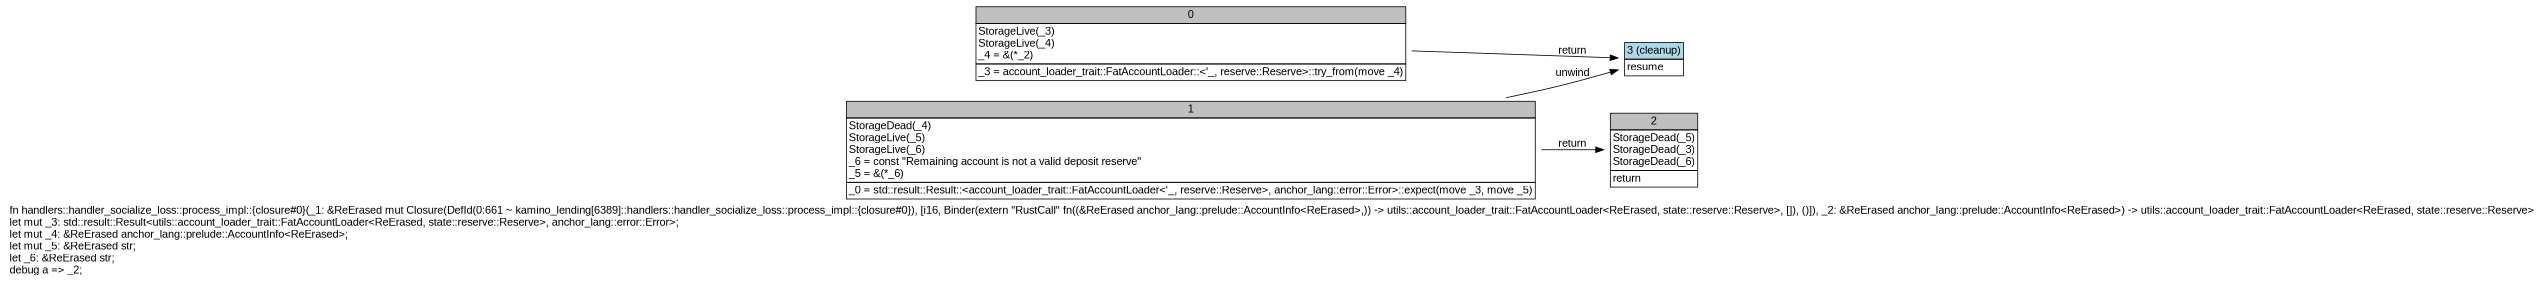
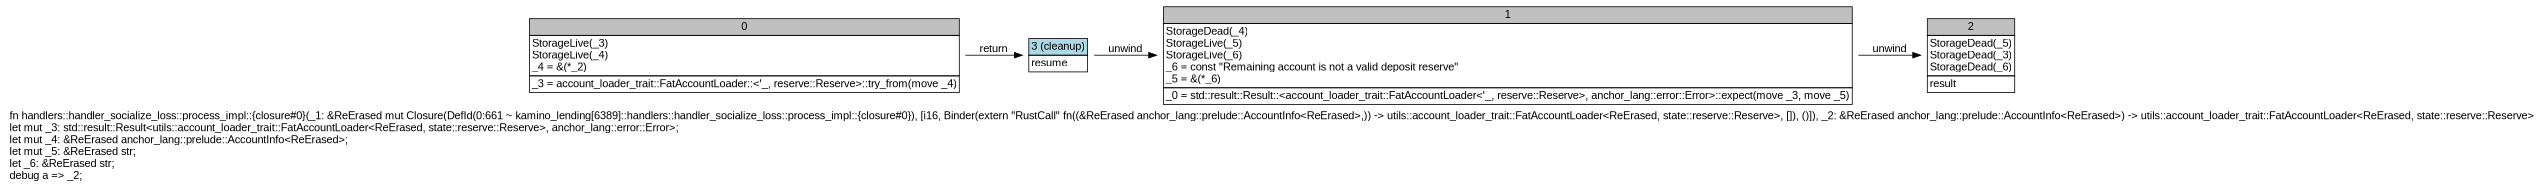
(1559, 86) -> (1121, 55)
(1573, 144) -> (1890, 49)
(1627, 178) -> (1943, 84)
